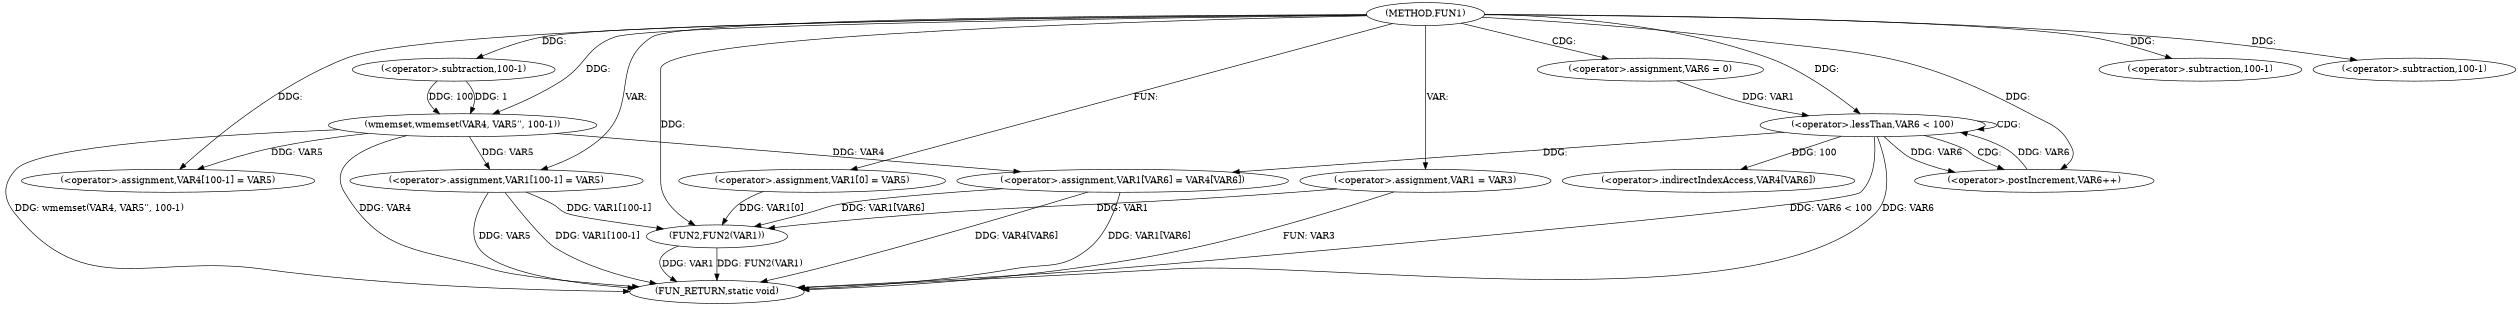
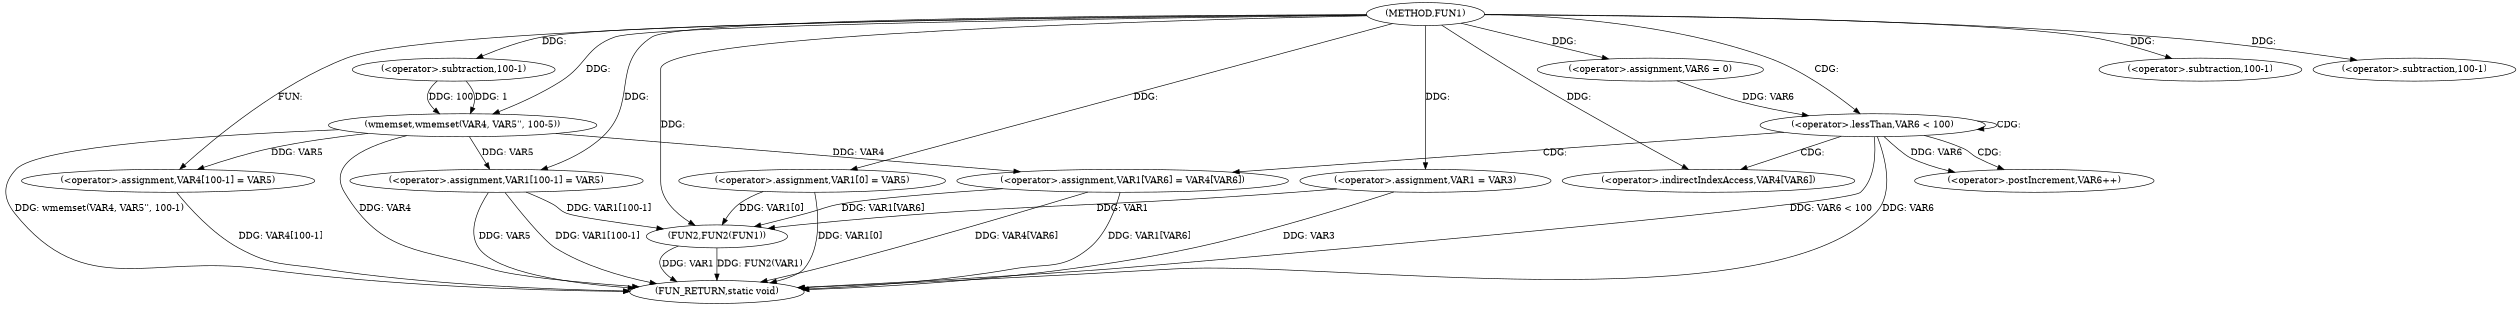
(1566, 42) -> (1566, 42)
(1799, 46) -> (1561, 98)
(1828, 70) -> (1828, 70)
(292, 97) -> (292, 97)
(638, 97) -> (638, 97)
(1147, 97) -> (1147, 97)
(1439, 97) -> (1439, 97)
(1769, 97) -> (1769, 97)
(463, 125) -> (463, 125)
(2001, 146) -> none
(1557, 153) -> (1557, 153)
(1814, 153) -> (1814, 153)
(717, 236) -> (717, 236)
(1309, 236) -> (1309, 236)
none -> (815, 247)
none -> (388, 277)
